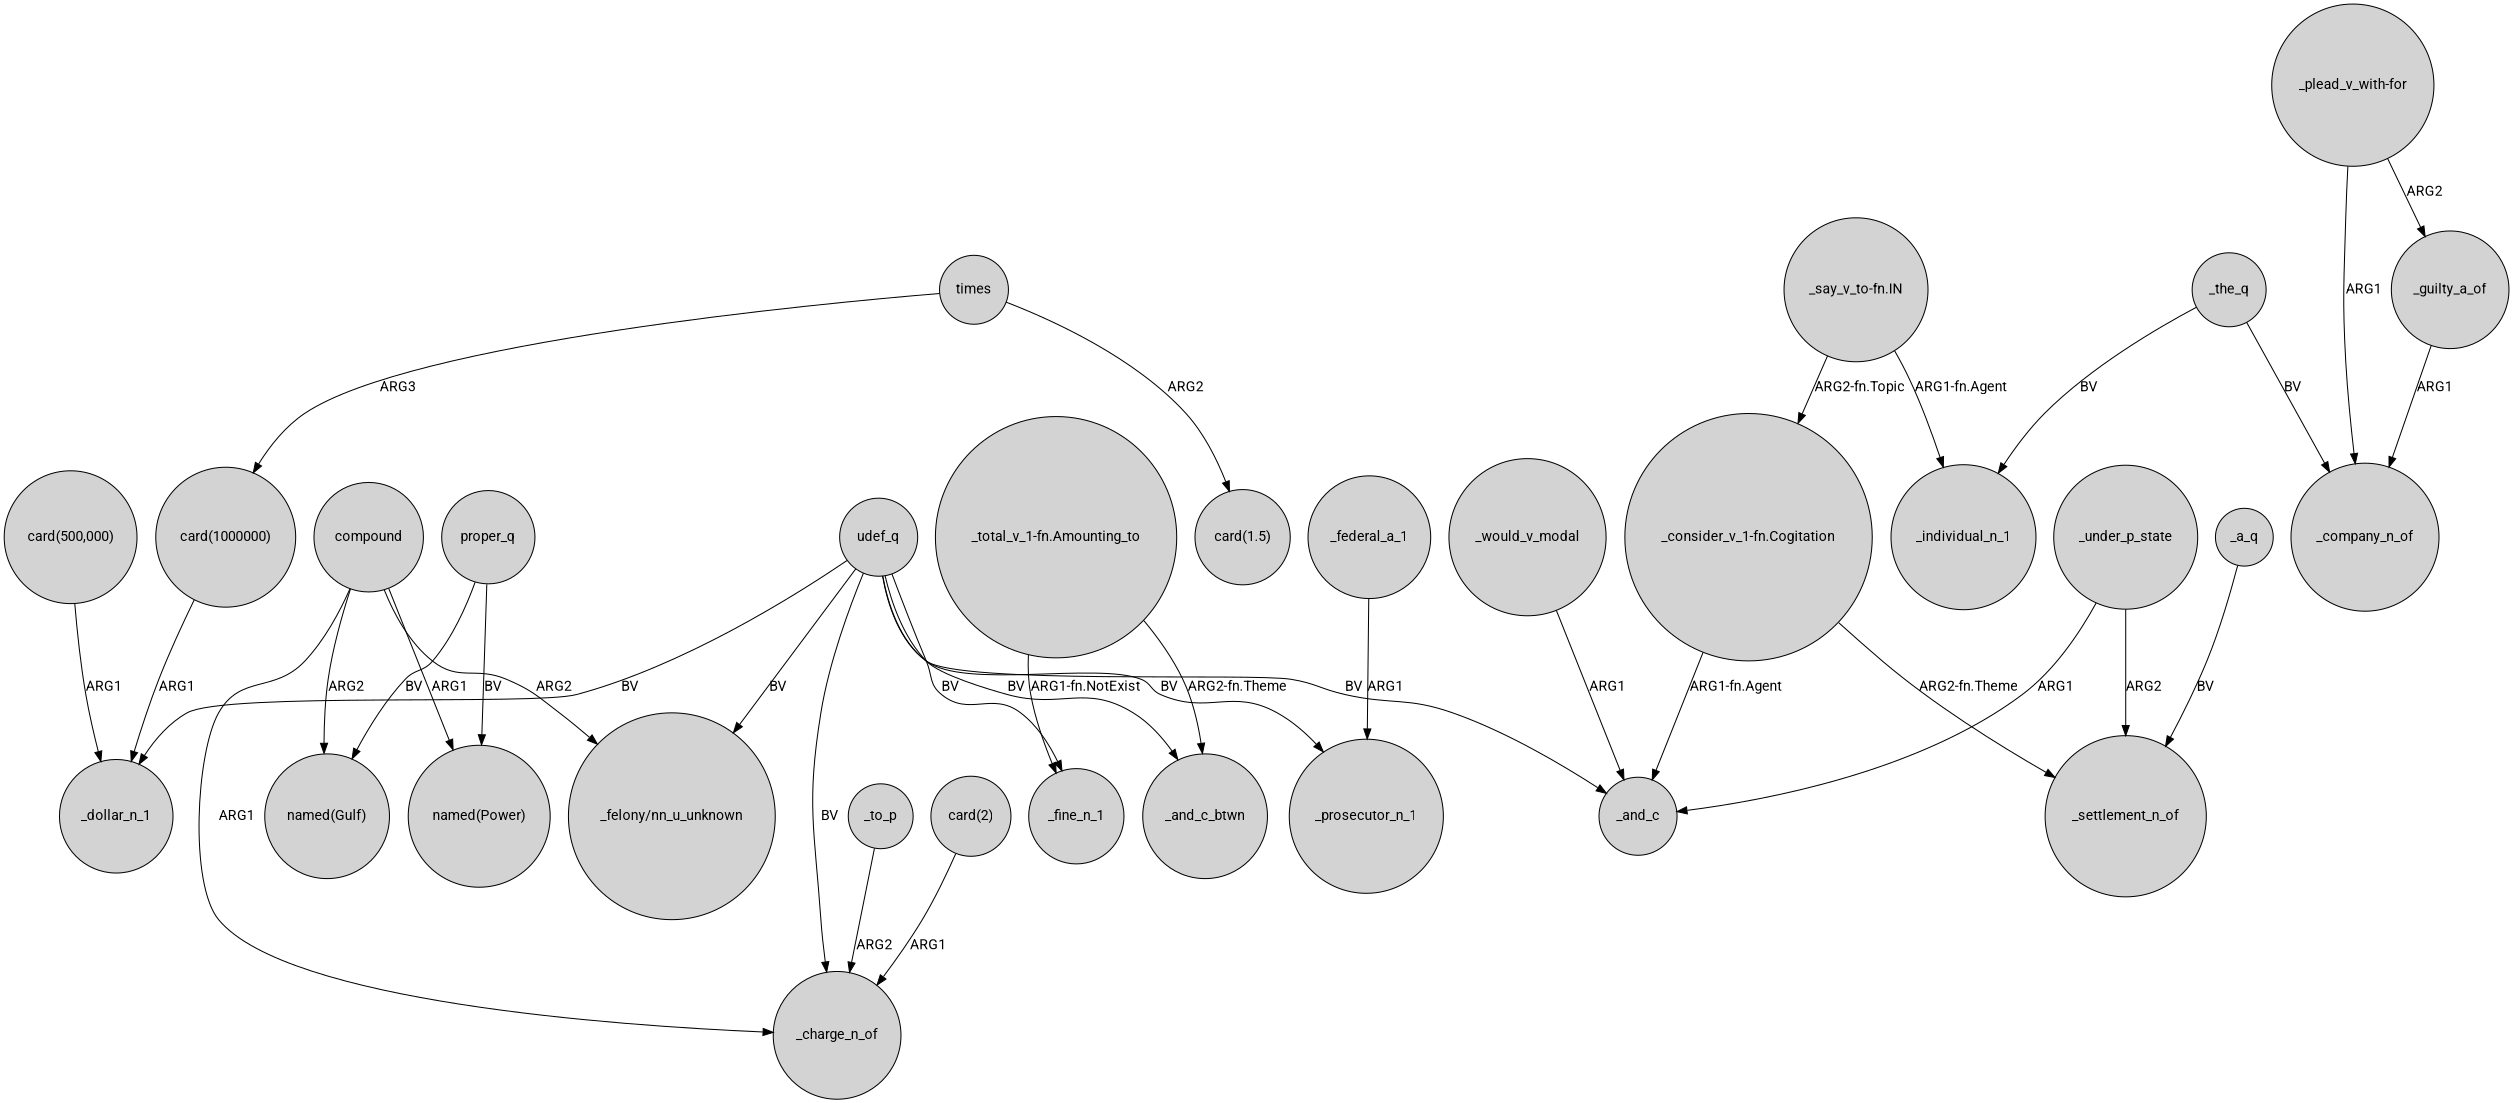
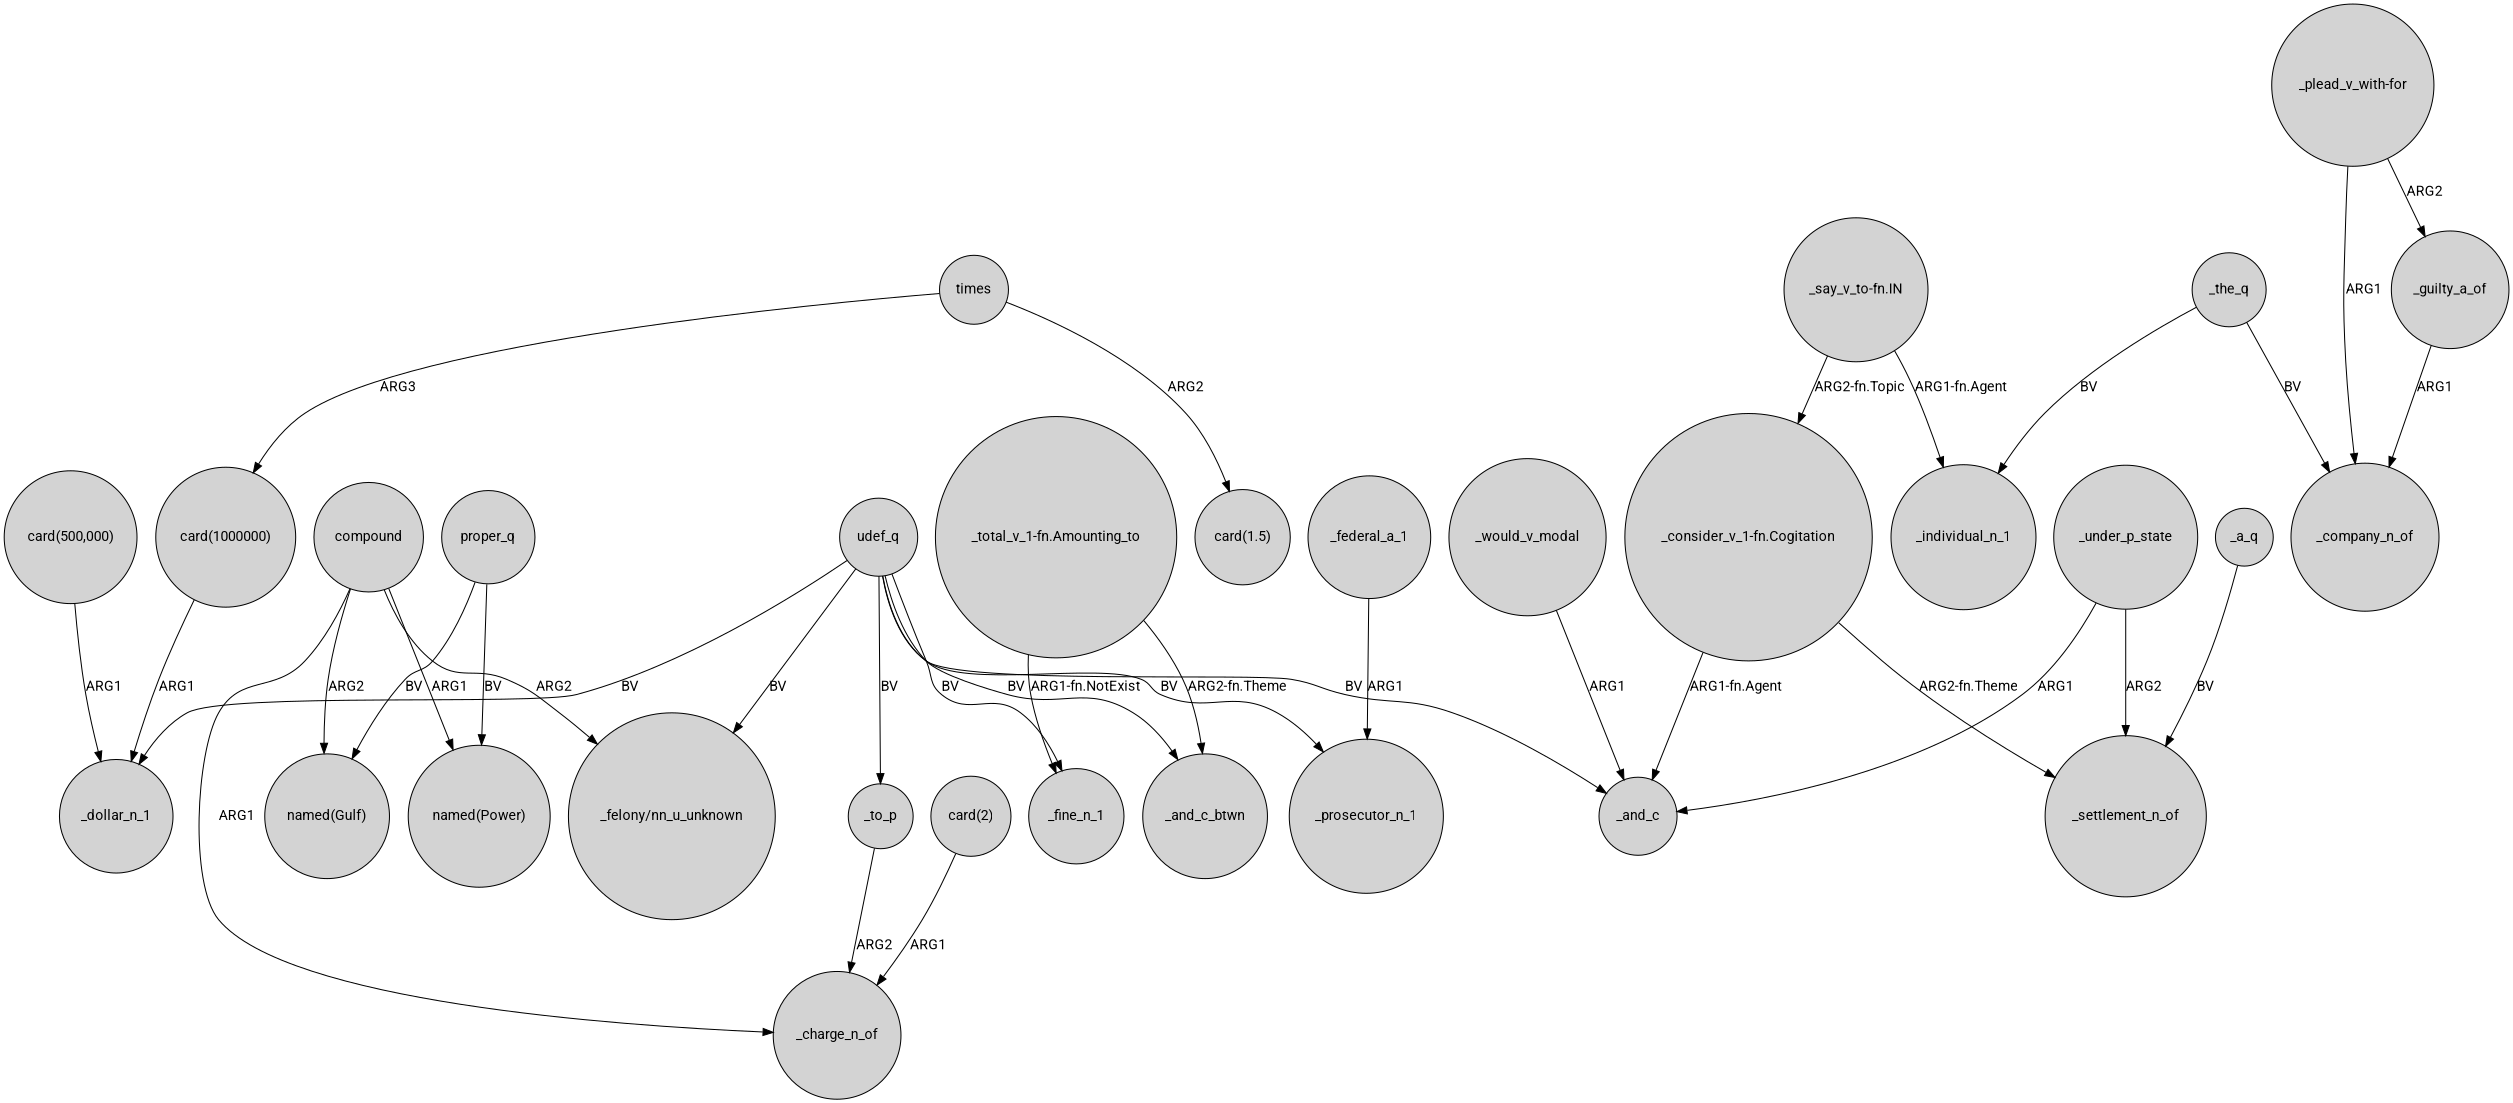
(814, 764) -> (880, 675)
